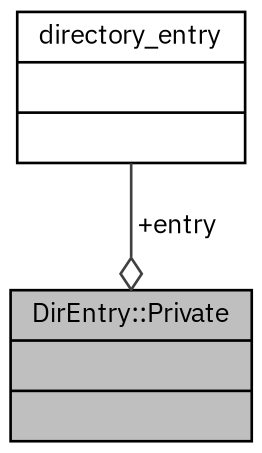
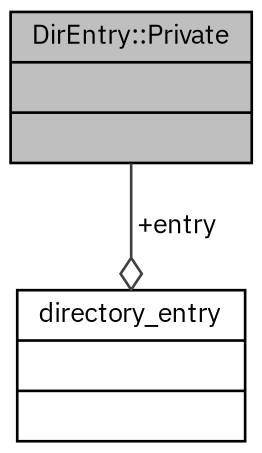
(131, 210) -> (131, 210)
